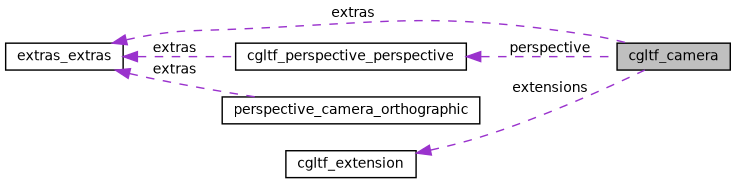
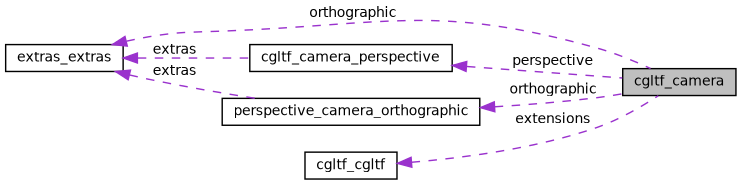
(351, 13) -> (351, 13)
(351, 57) -> (351, 58)
none -> (559, 102)
(351, 164) -> (351, 166)
